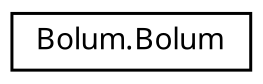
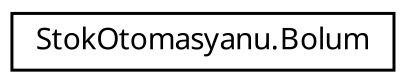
(131, 42) -> (203, 42)
